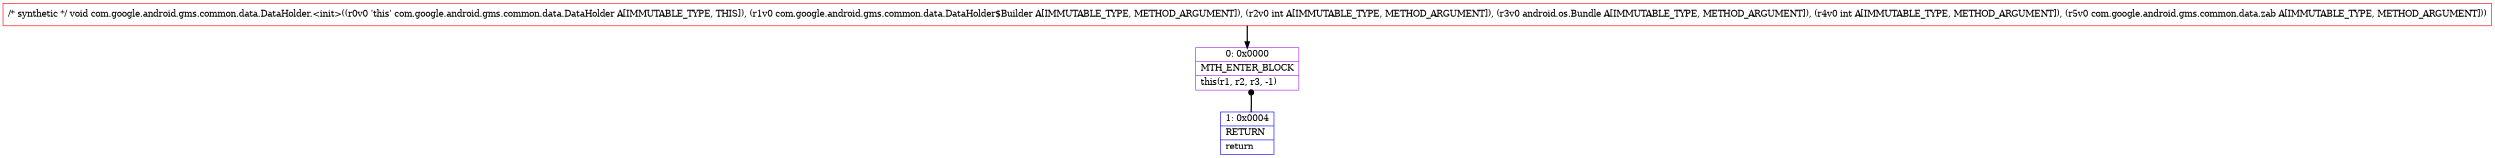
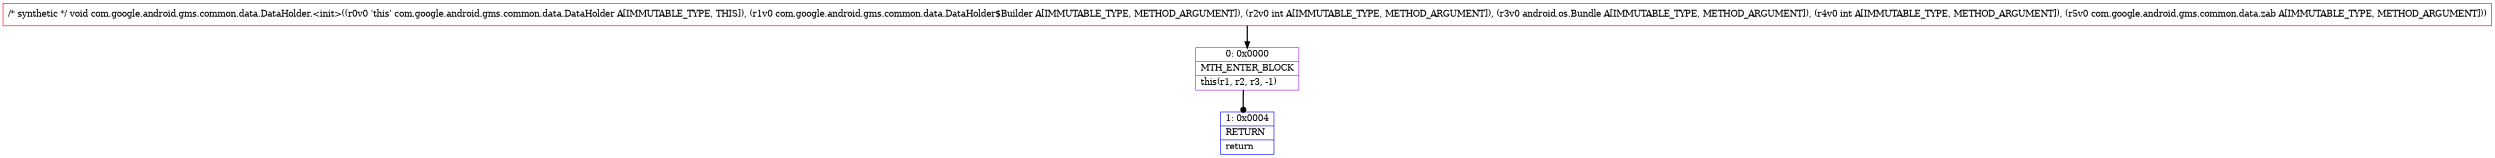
(1251, 104) -> (1243, 99)
